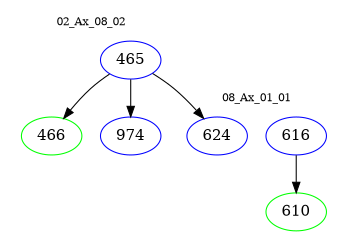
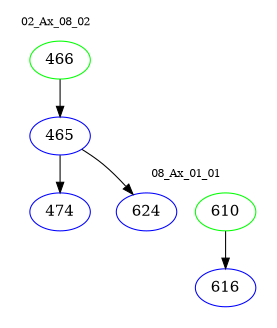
(88, 91) -> (60, 93)
(131, 136) -> (60, 212)
(296, 169) -> (226, 245)
